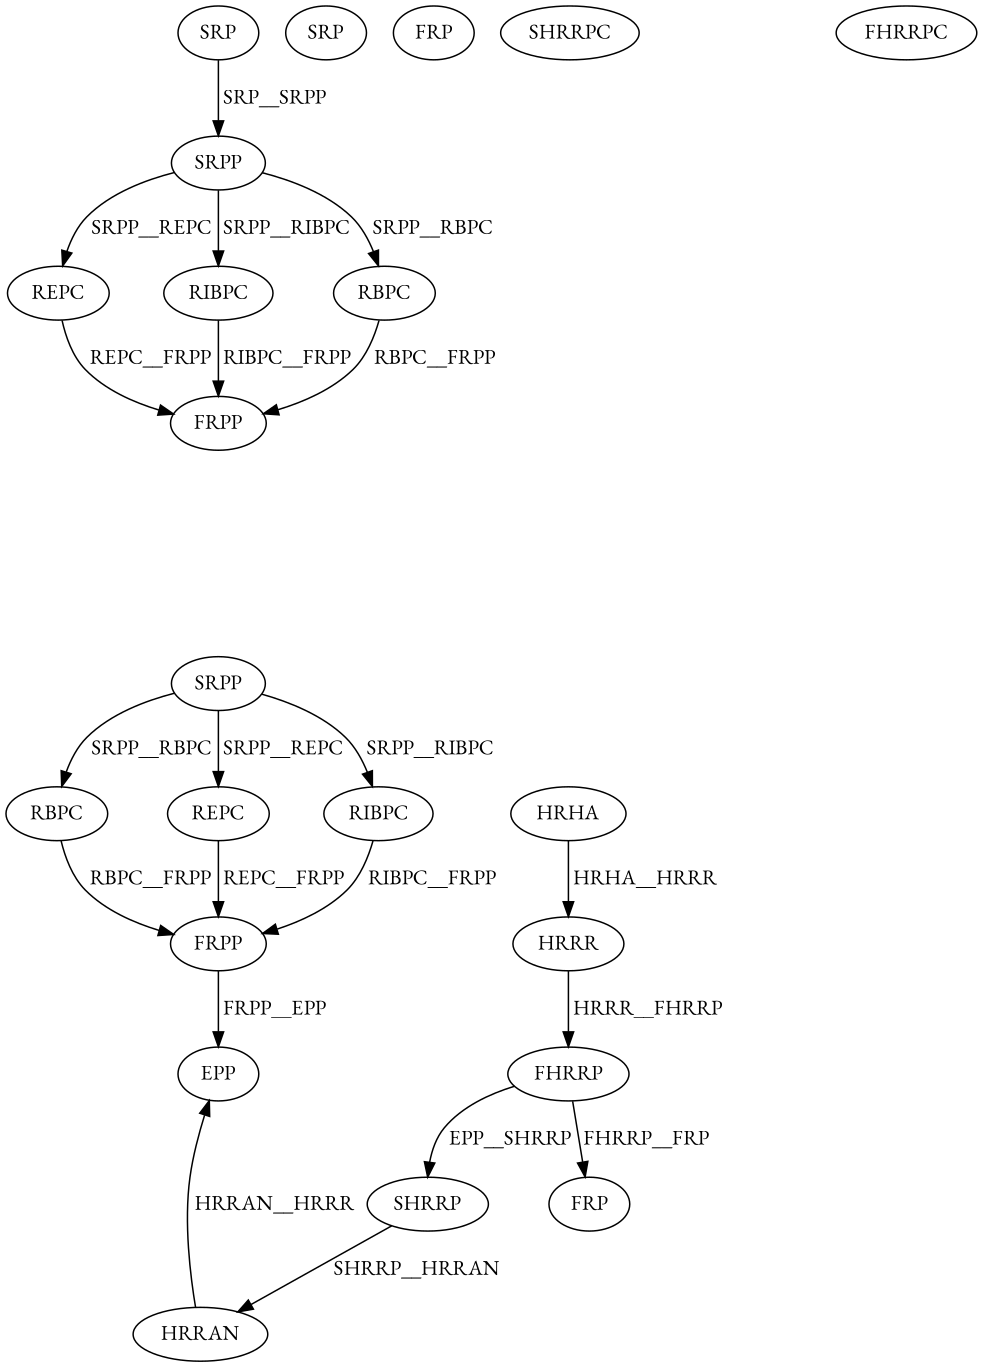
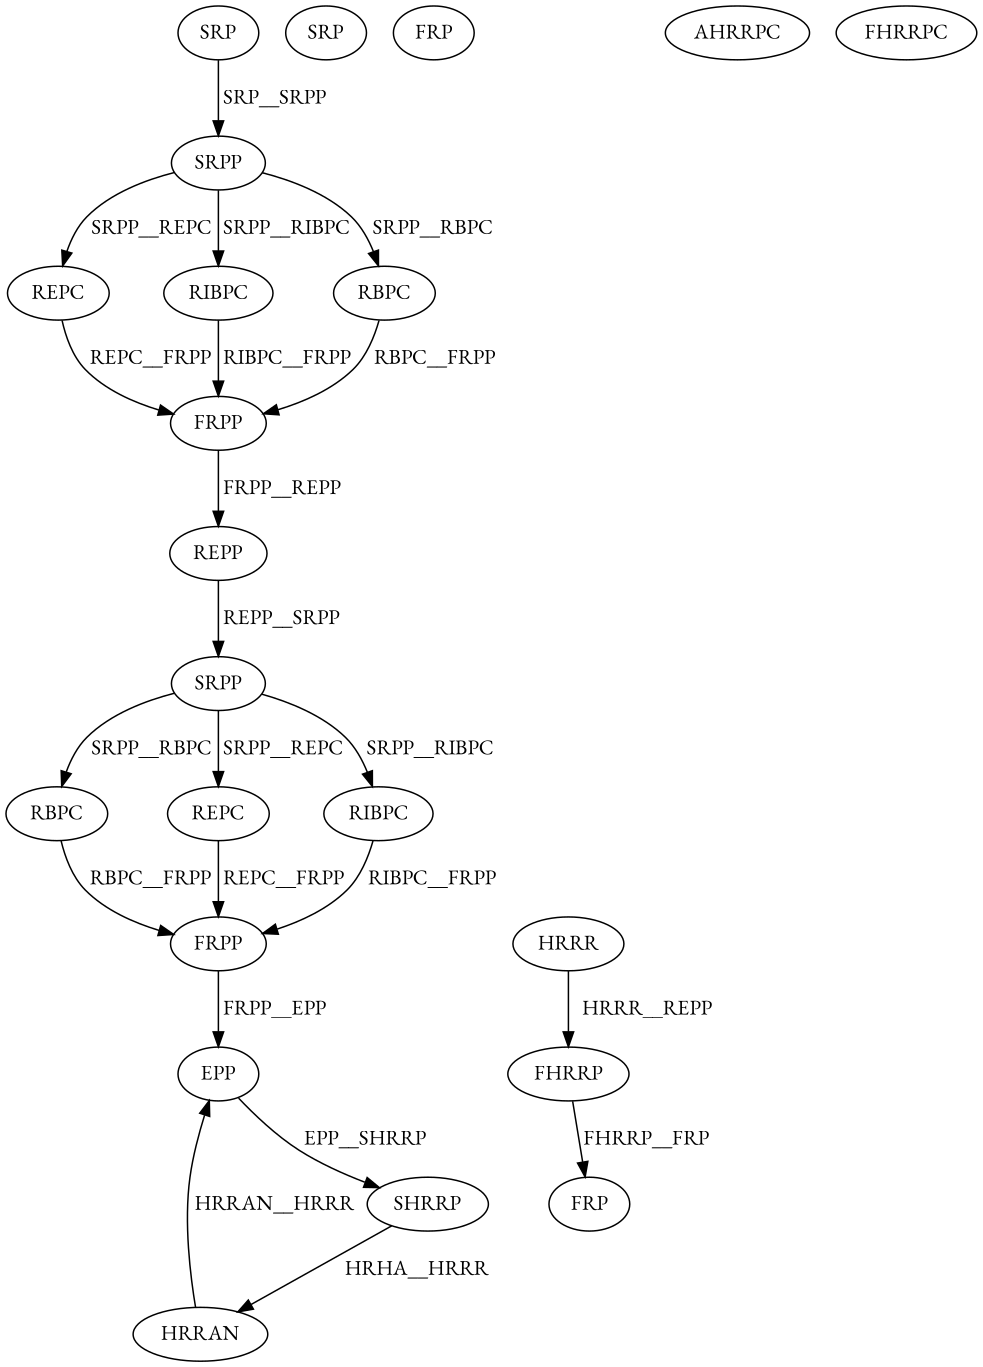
(570, 33) -> none
none -> (737, 33)
none -> (218, 553)
(568, 814) -> none
(645, 1009) -> (645, 1009)
(461, 1113) -> (296, 1148)
(415, 1269) -> (415, 1269)
